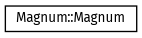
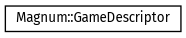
(71, 19) -> (93, 19)
